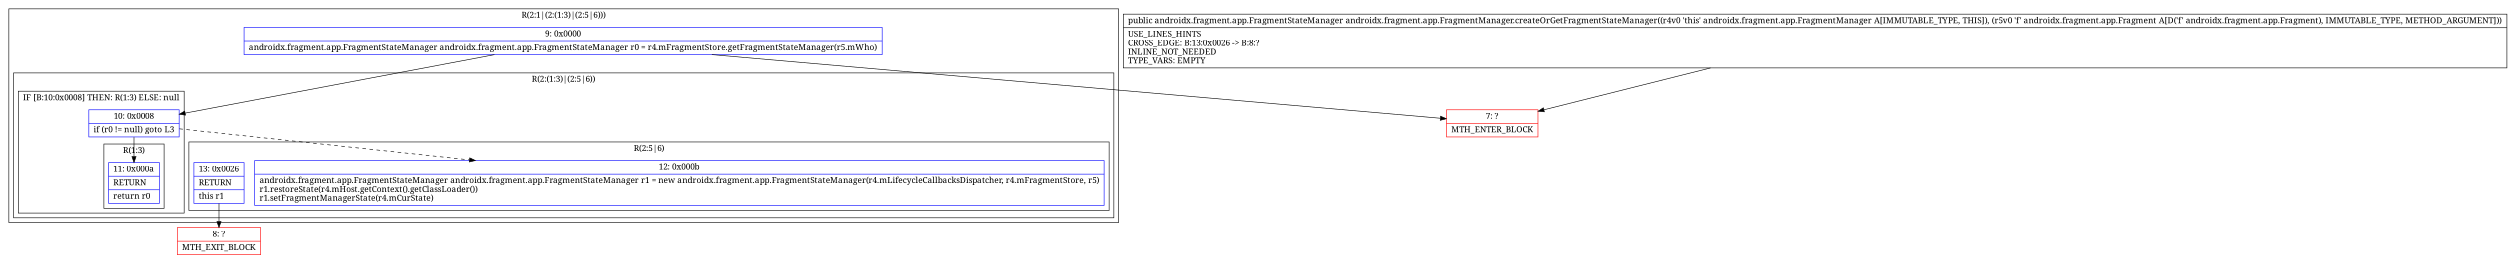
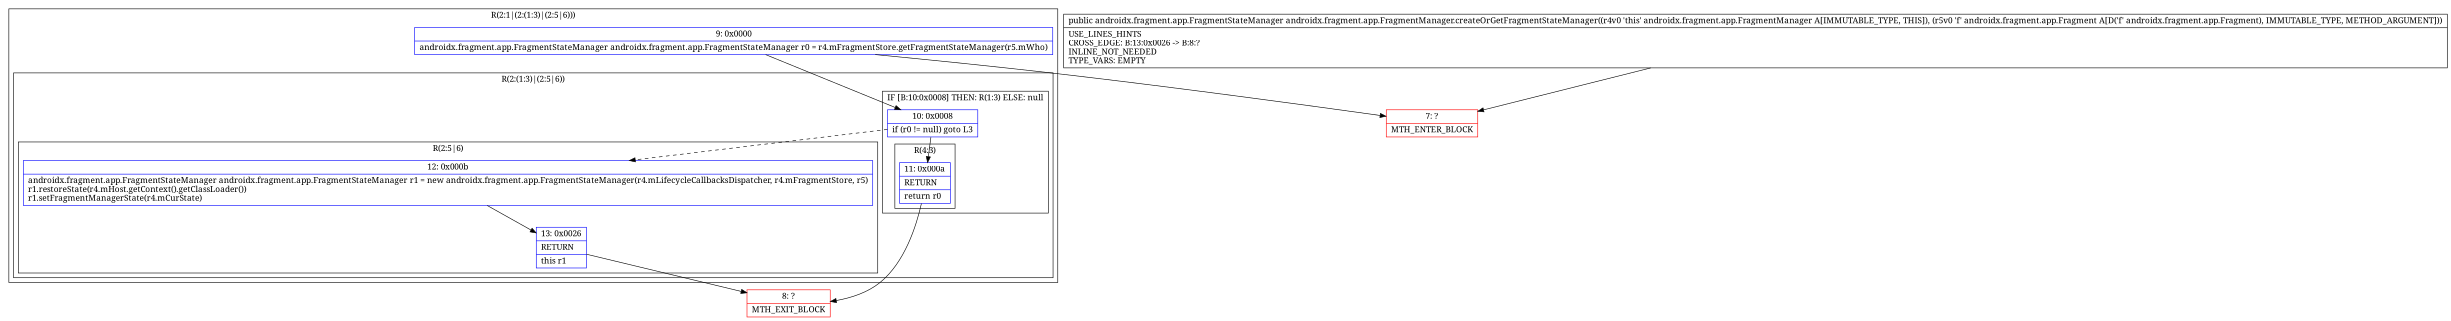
(134, 151) -> (925, 151)
none -> (509, 218)
none -> (895, 267)
